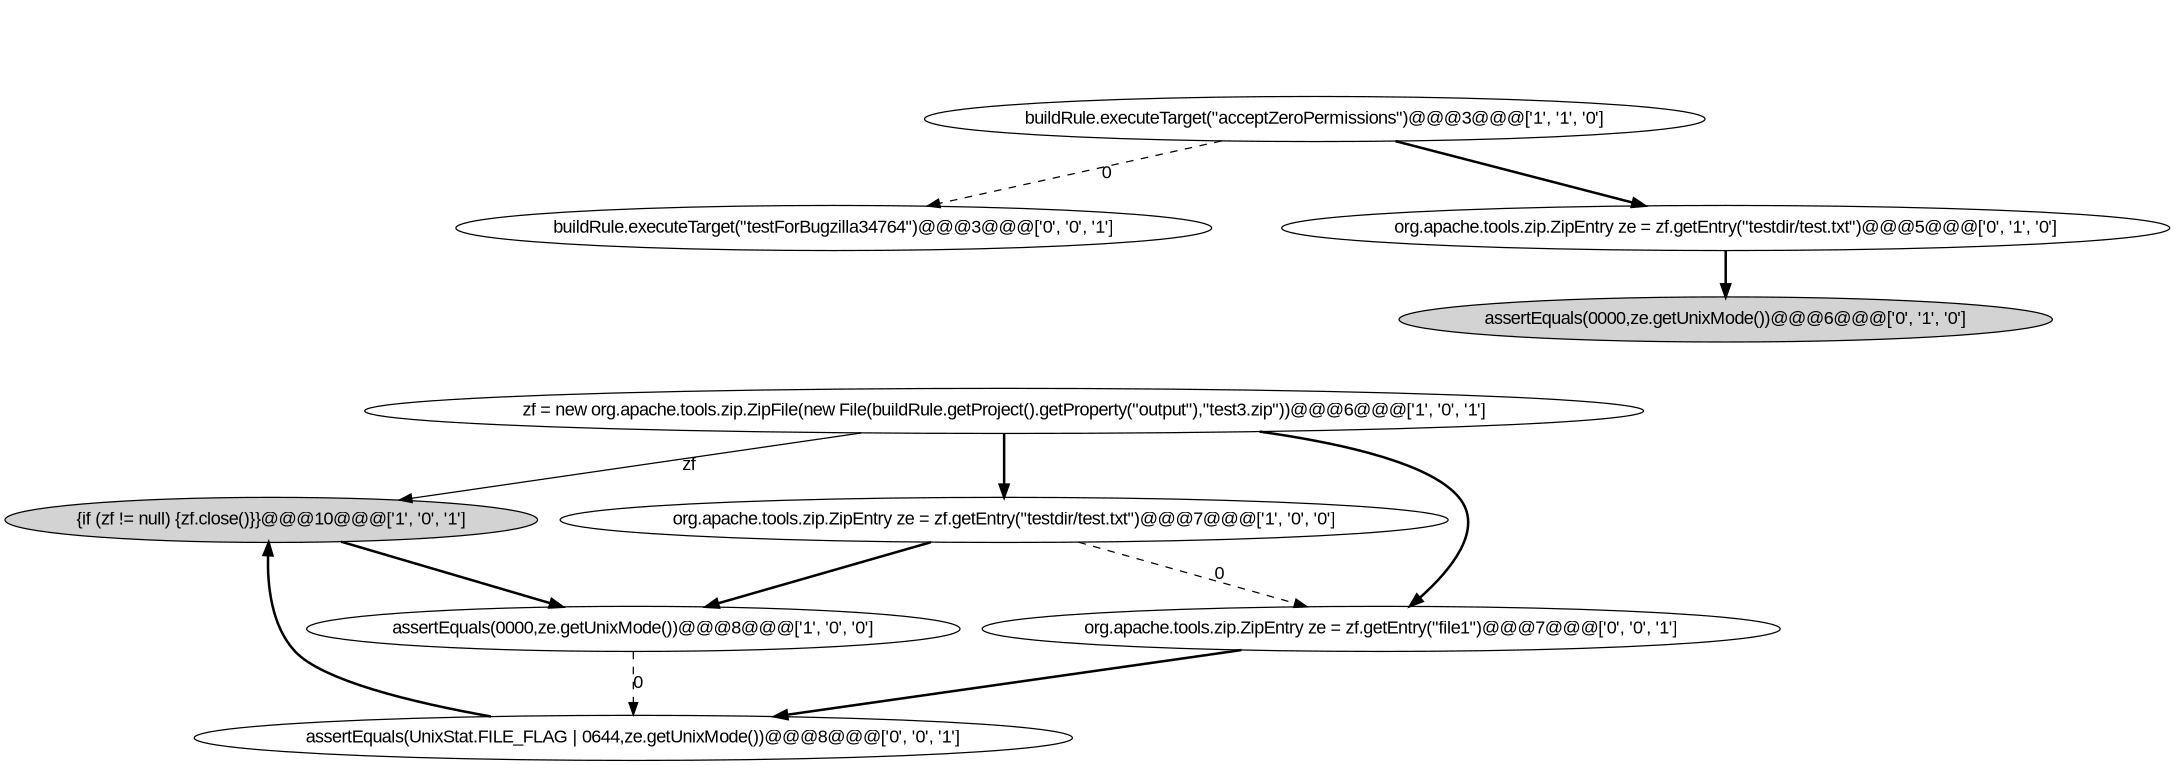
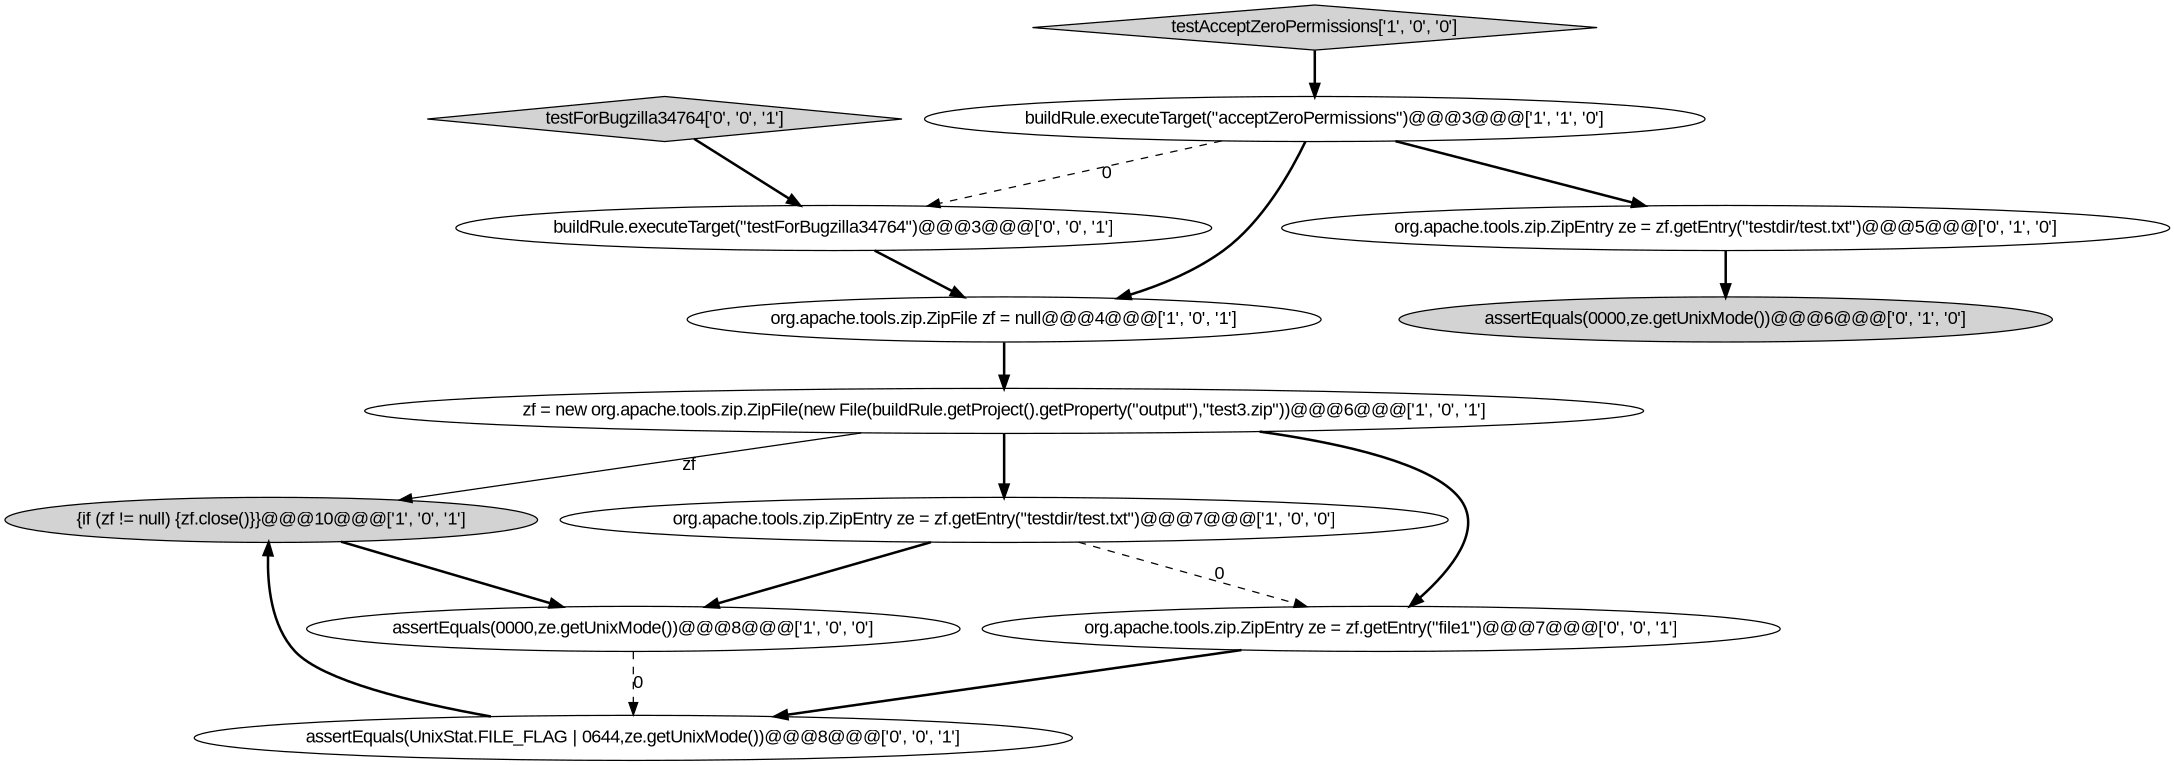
none -> (1315, 28)
none -> (665, 119)
none -> (1004, 319)
